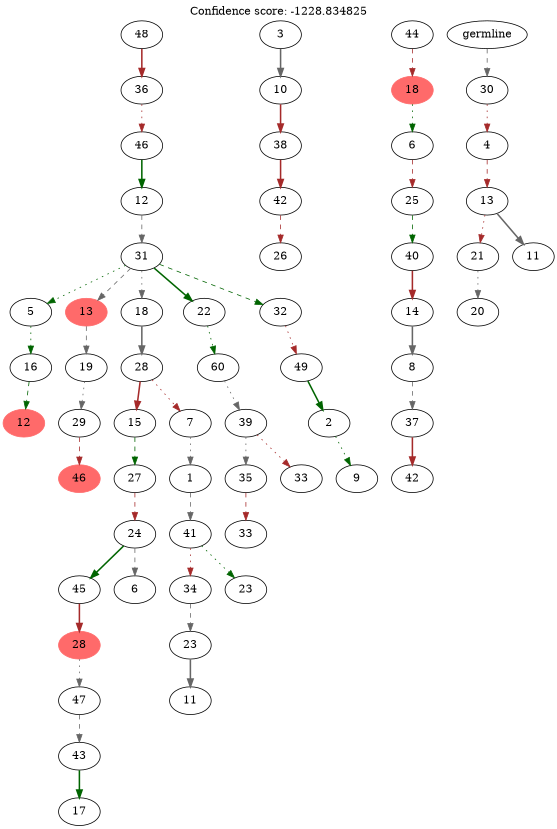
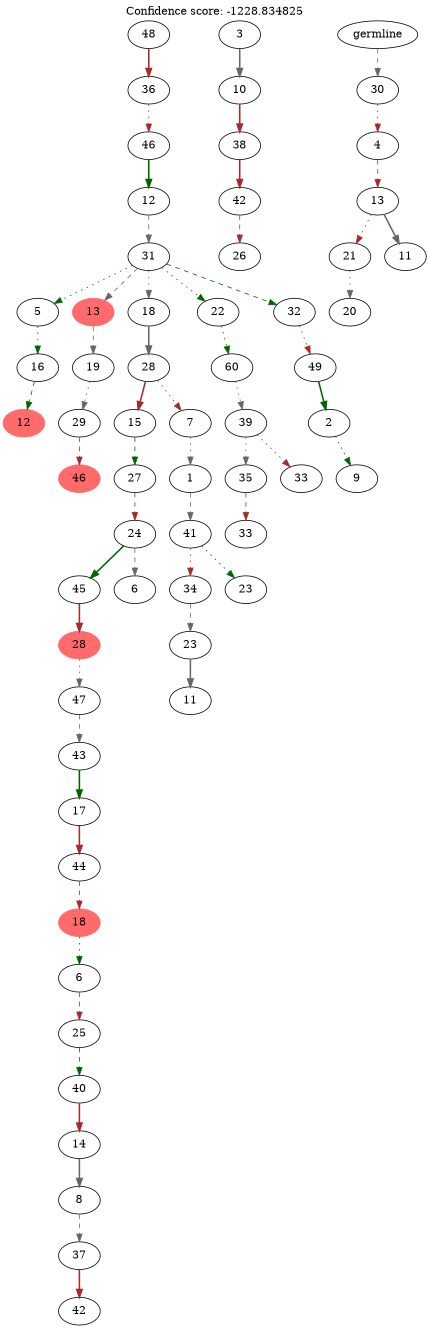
(170, 282) -> (180, 282)
none -> (79, 836)
